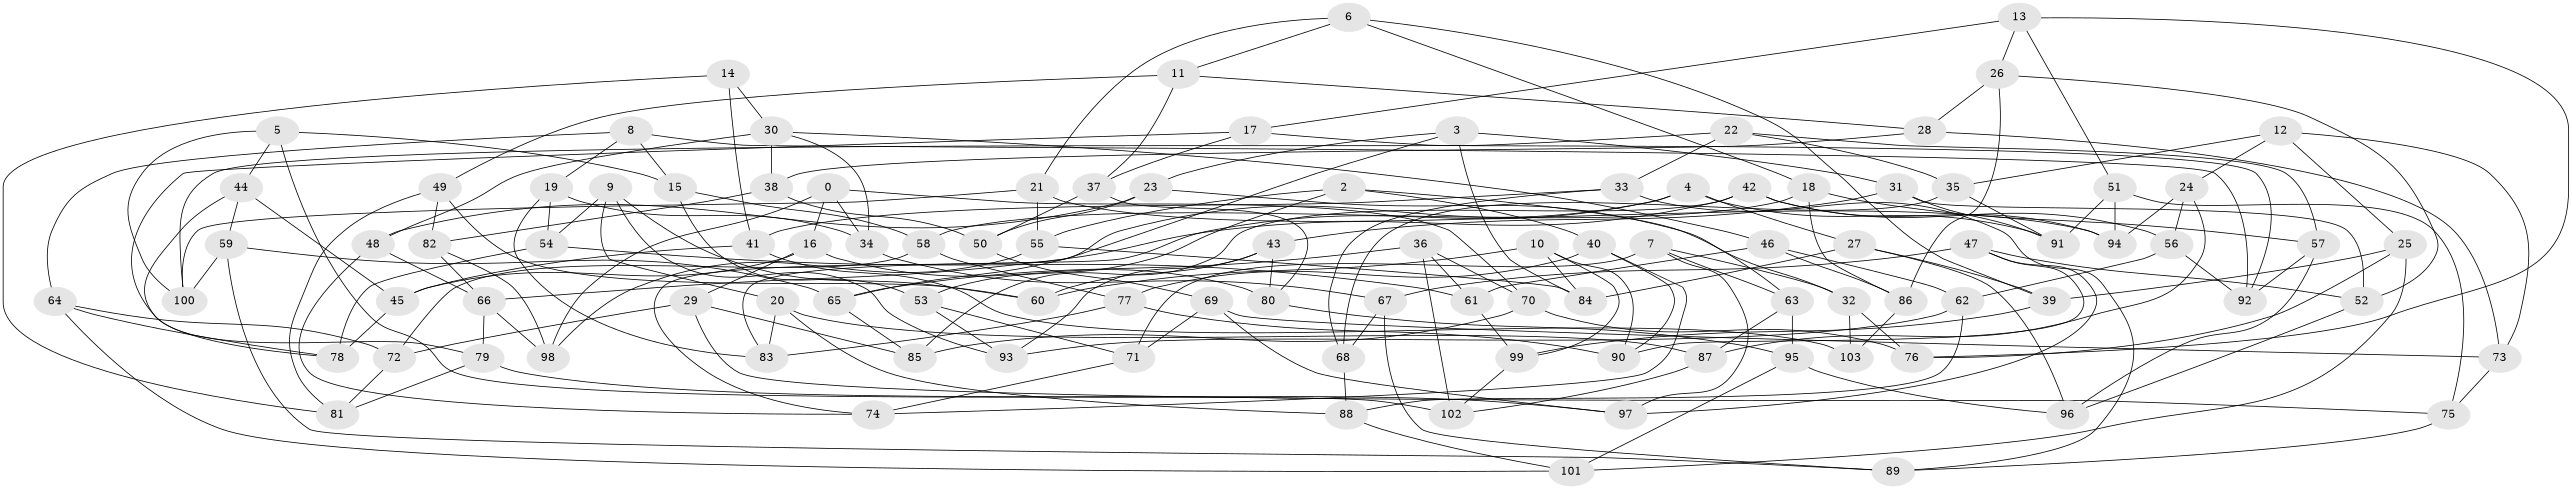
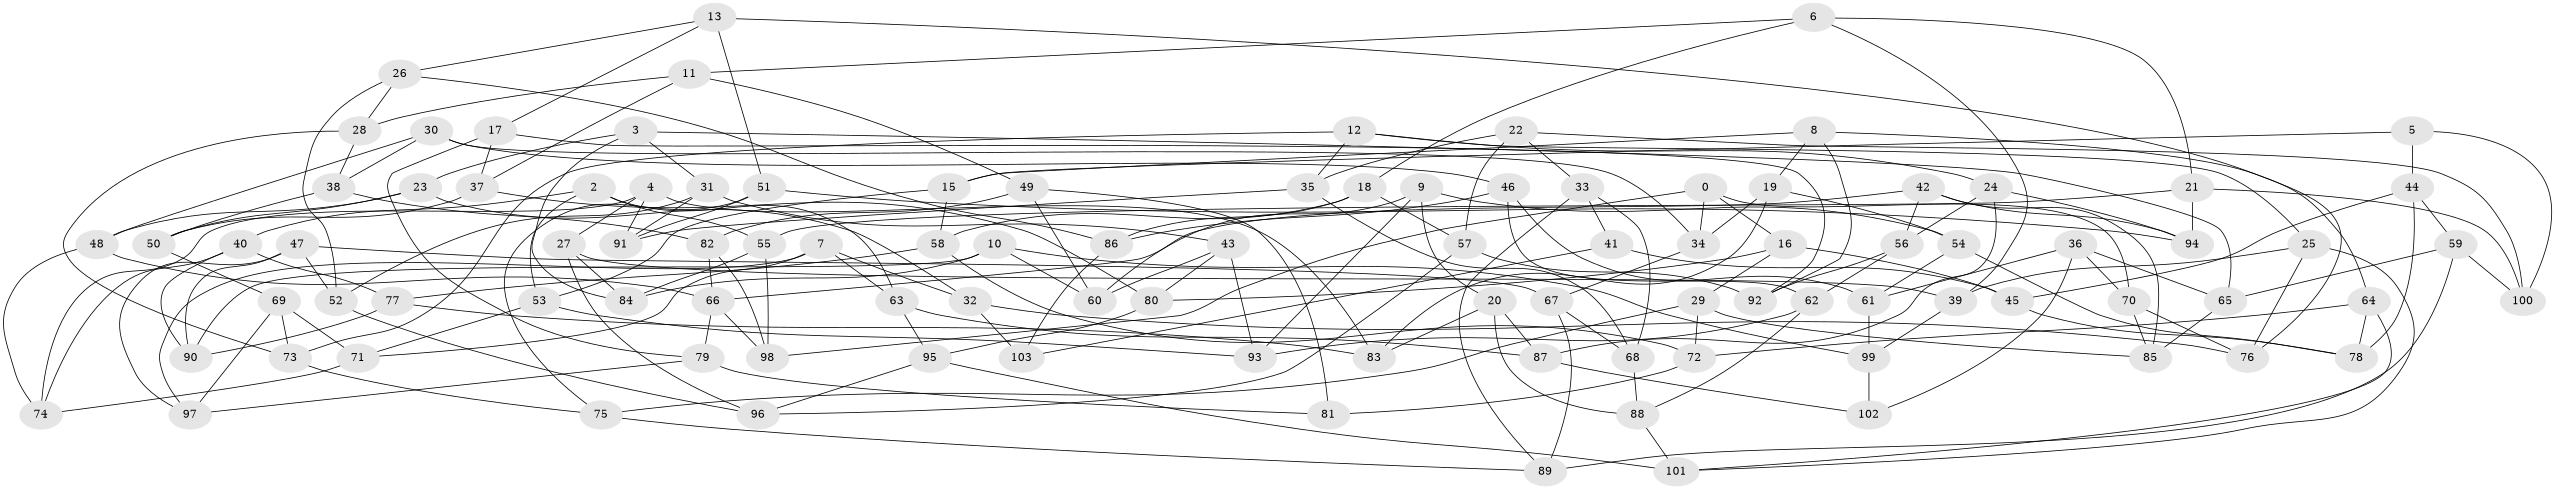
(728, 74) -> none
(666, 393) -> none
